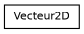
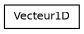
(42, 17) -> (42, 17)
